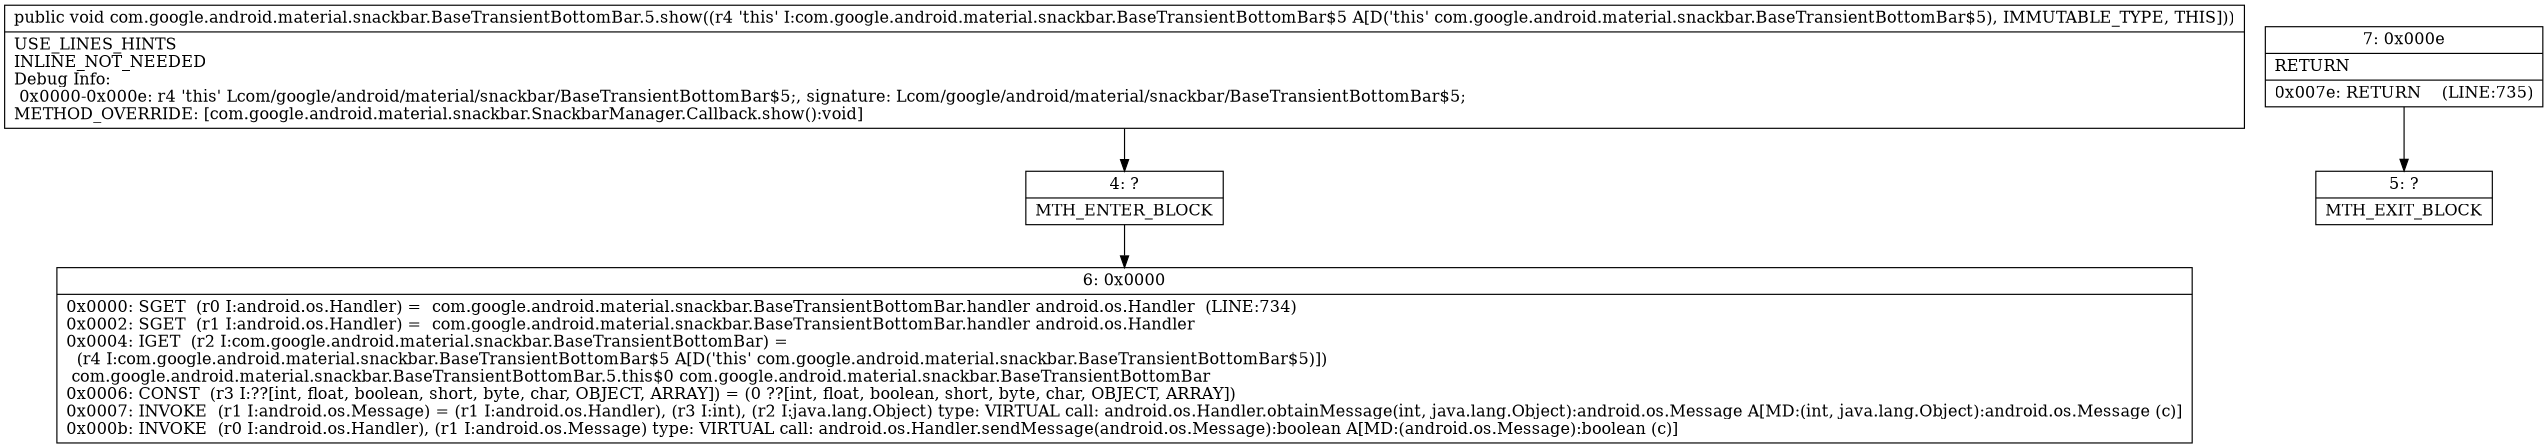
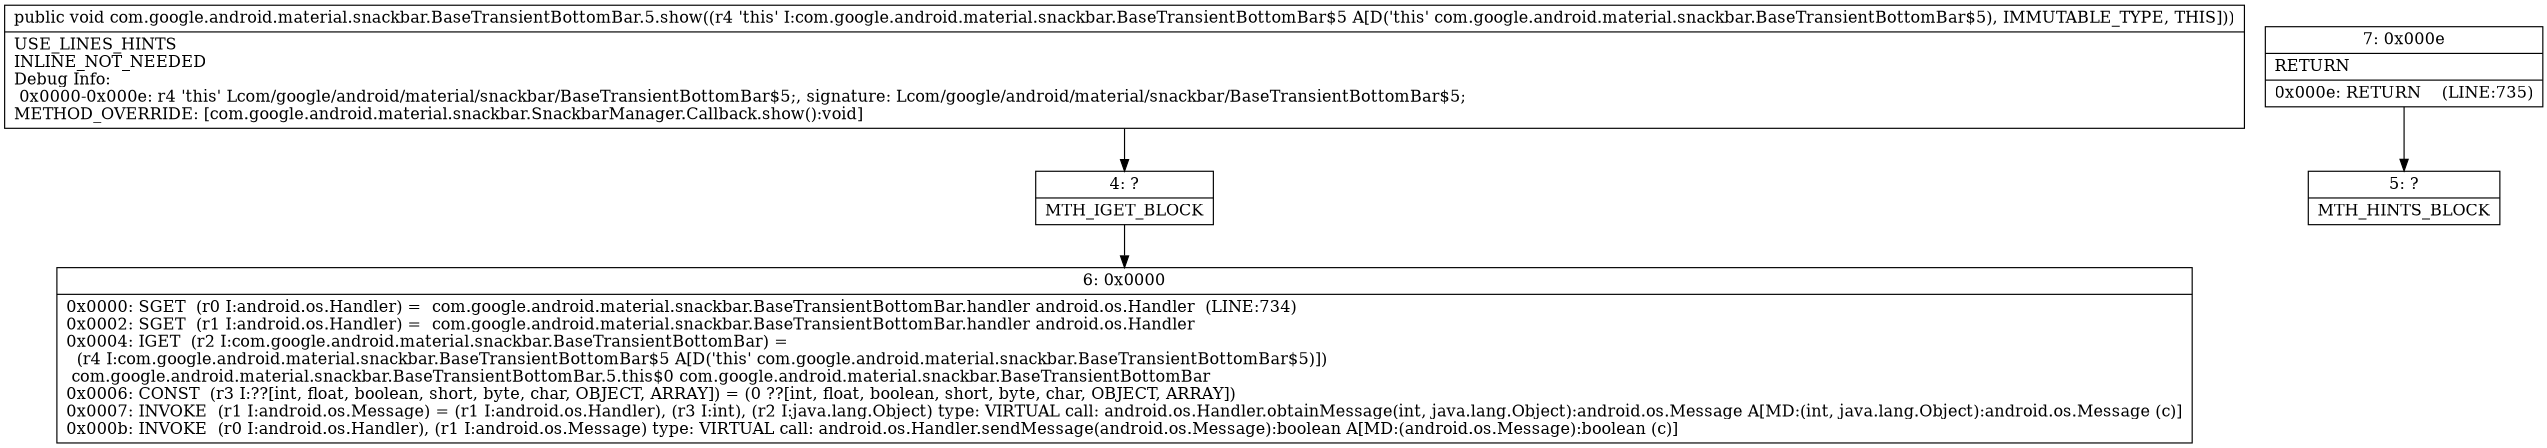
(2404, 93) -> (2404, 93)
(1125, 211) -> (1125, 211)
(2404, 211) -> (2404, 211)
